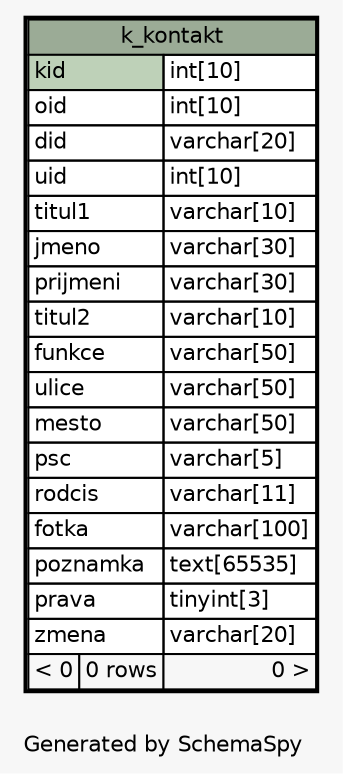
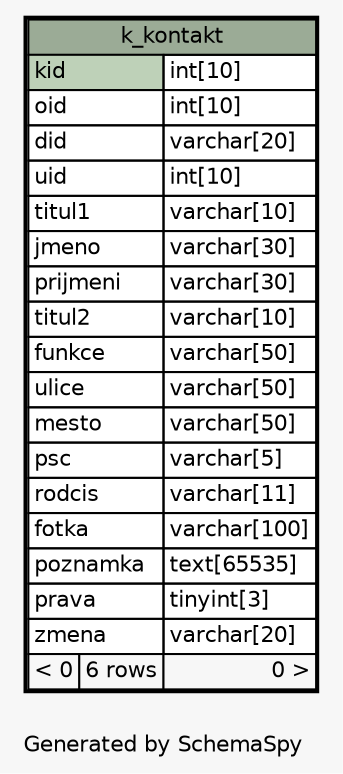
(121, 671) -> (121, 671)
